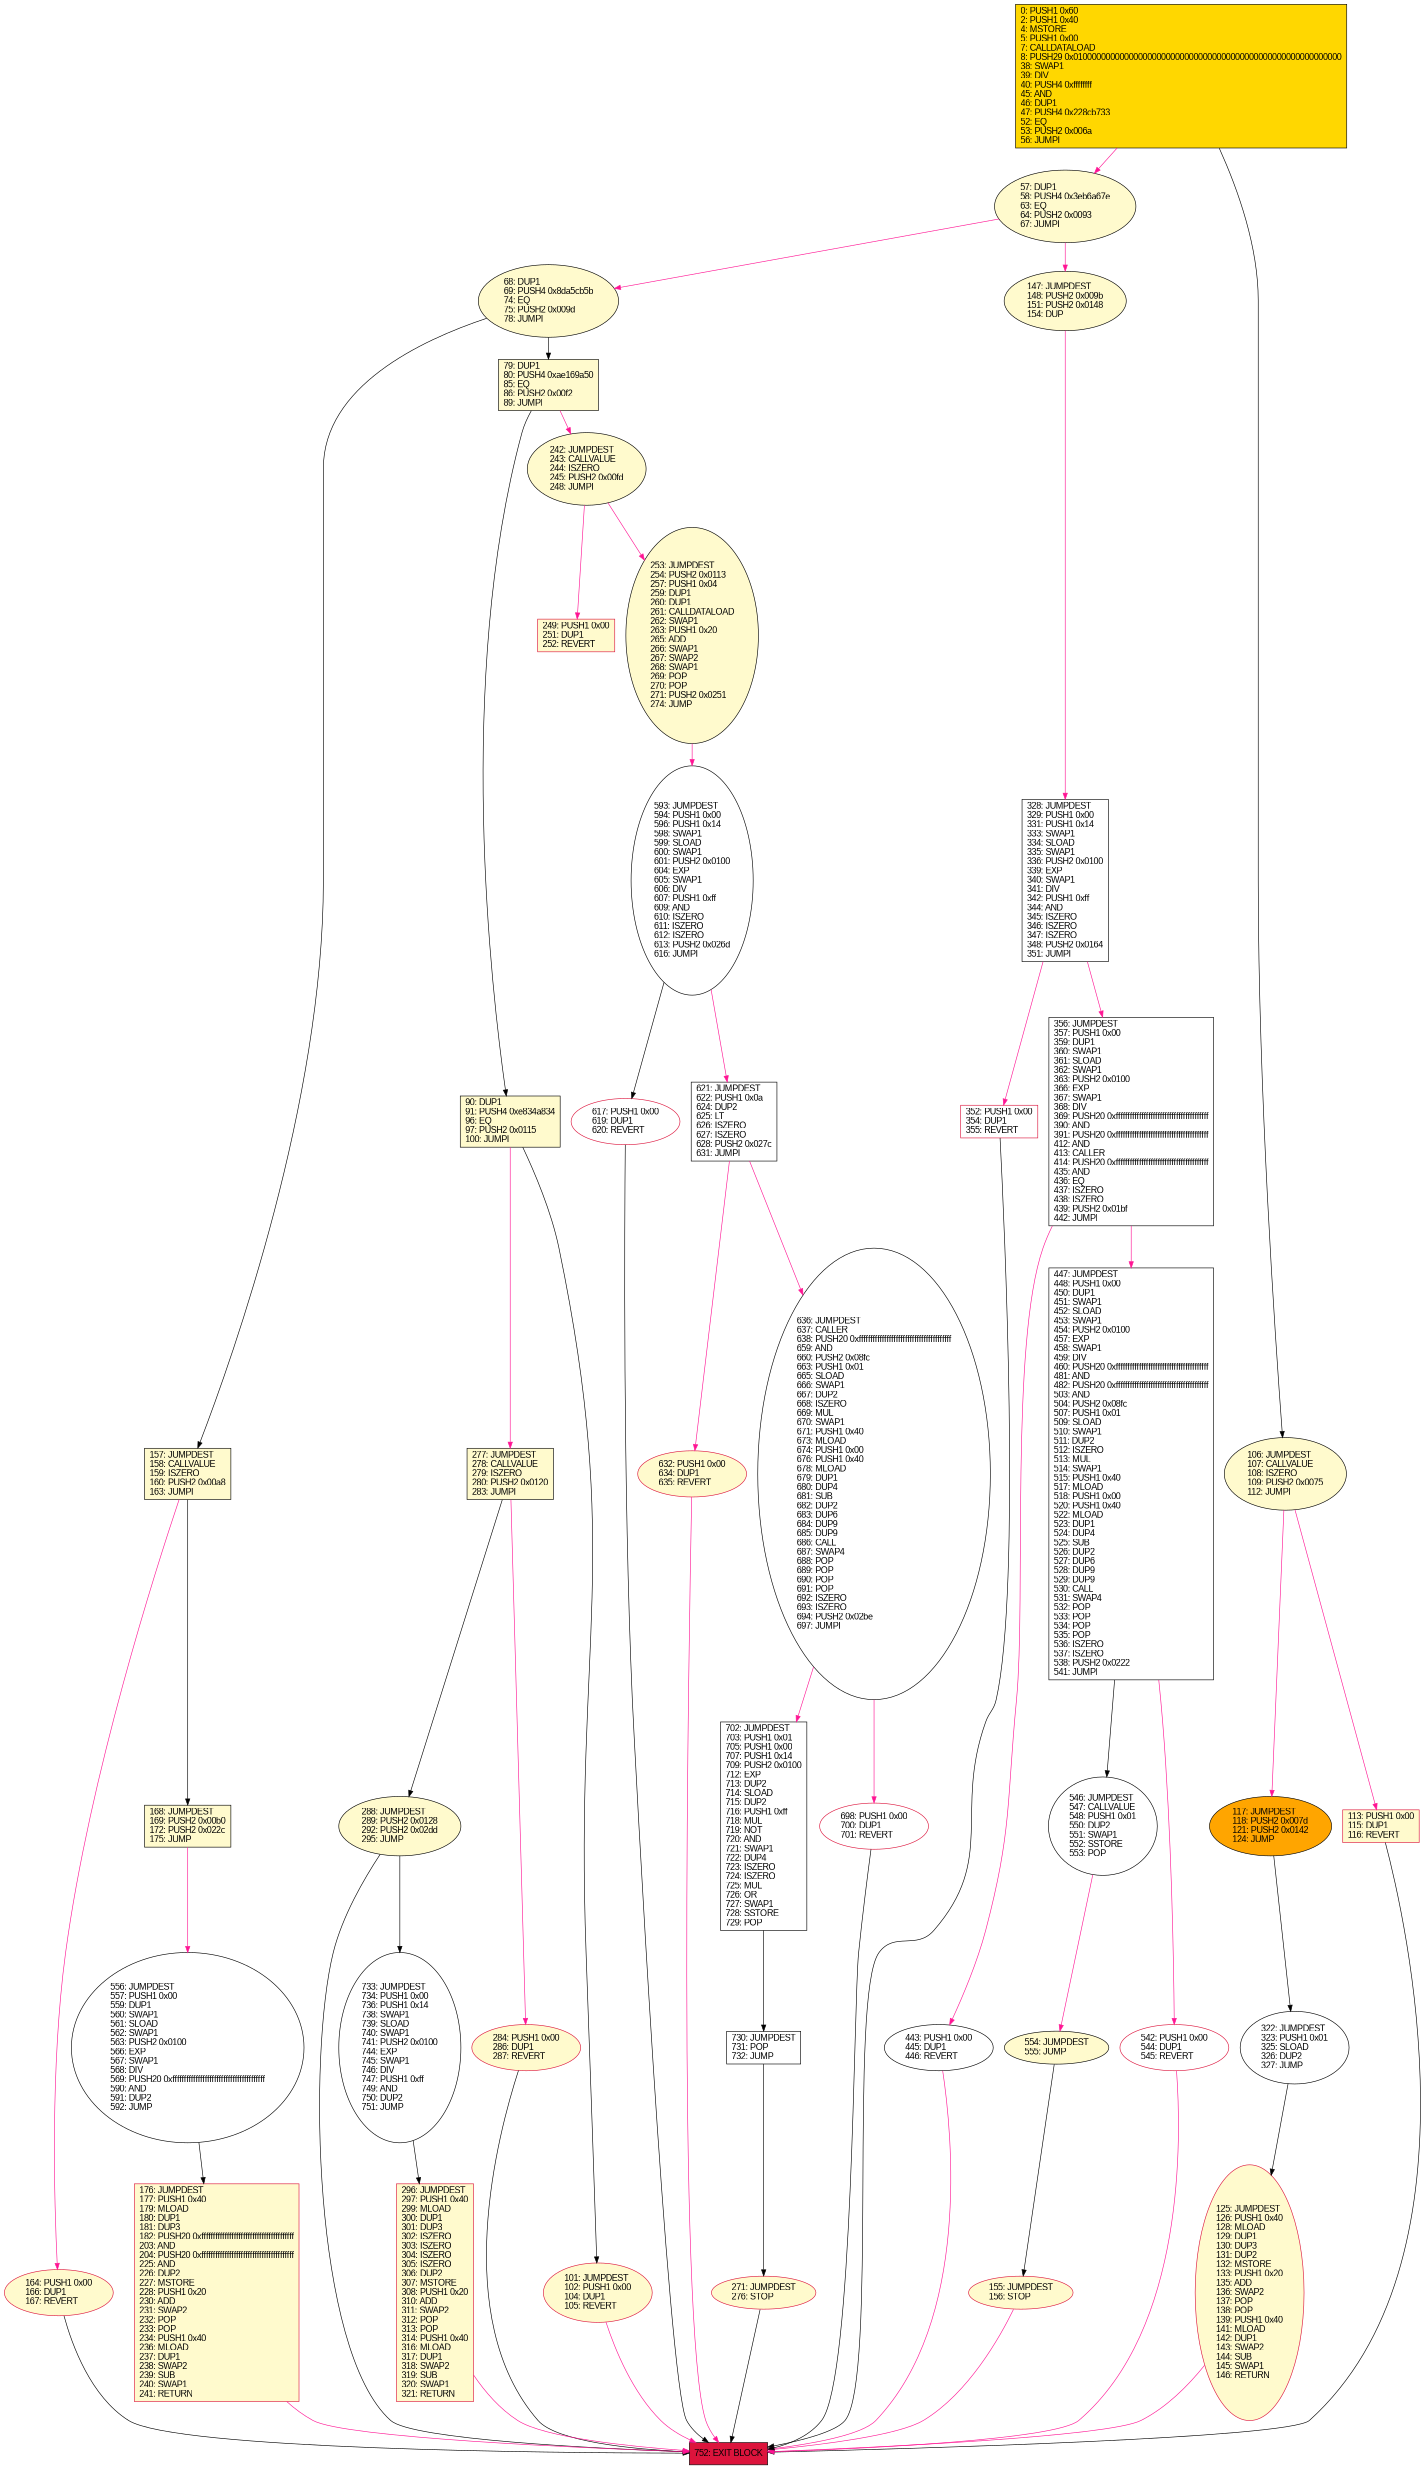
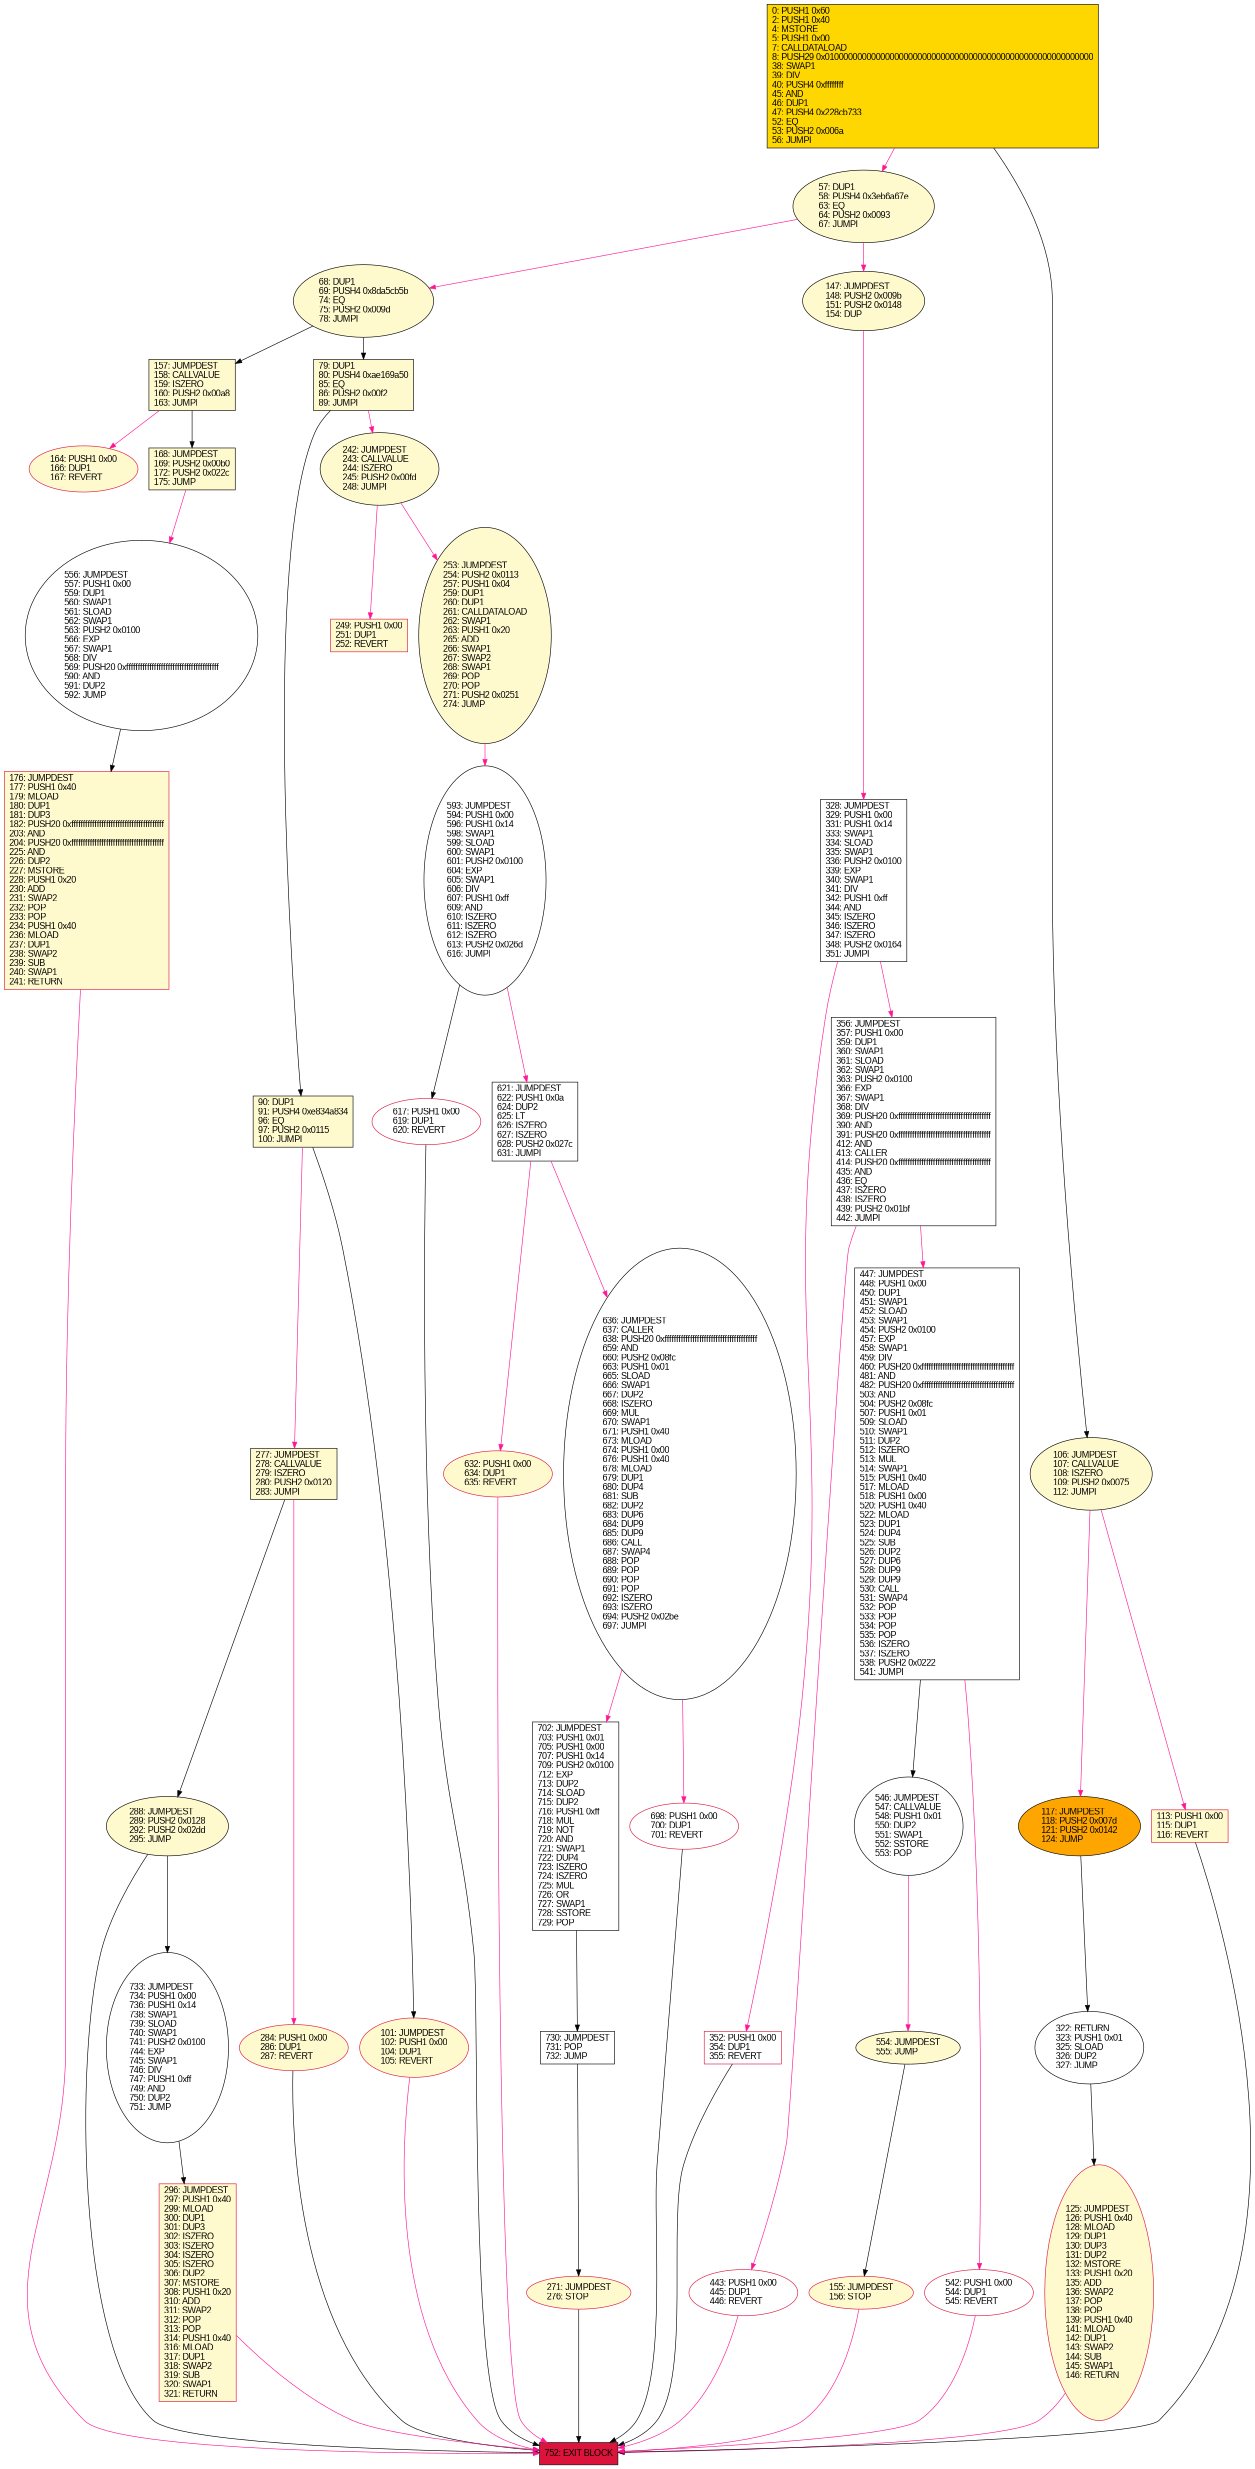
(939, 2048) -> (743, 2293)
(1295, 2048) -> (1089, 2048)
(342, 2446) -> none
